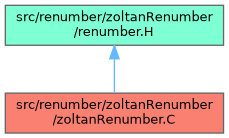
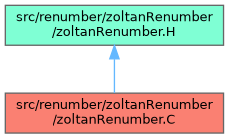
(114, 25) -> (114, 25)
